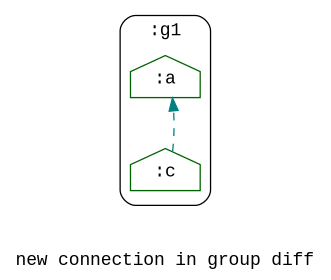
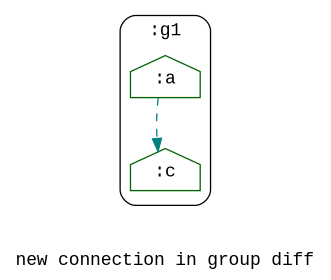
(174, 131) -> (157, 118)
